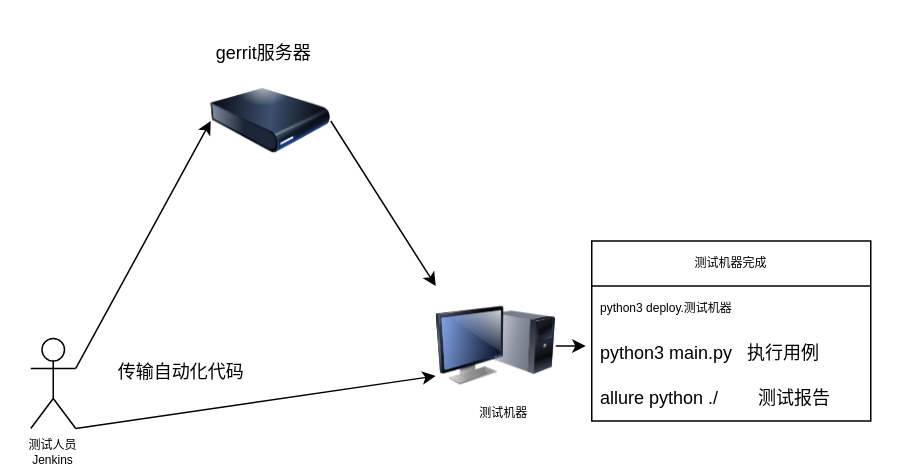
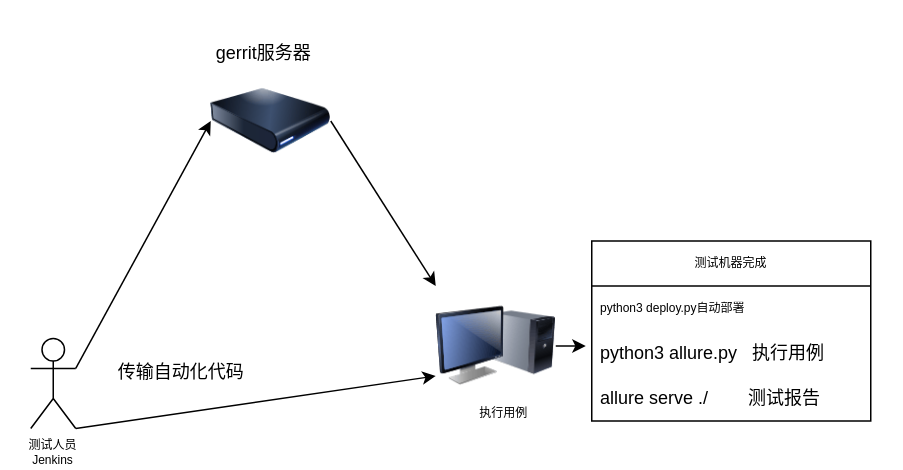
(670, 308) -> (677, 308)
(718, 353) -> (726, 353)
(733, 398) -> (732, 398)
(504, 413) -> (504, 413)
